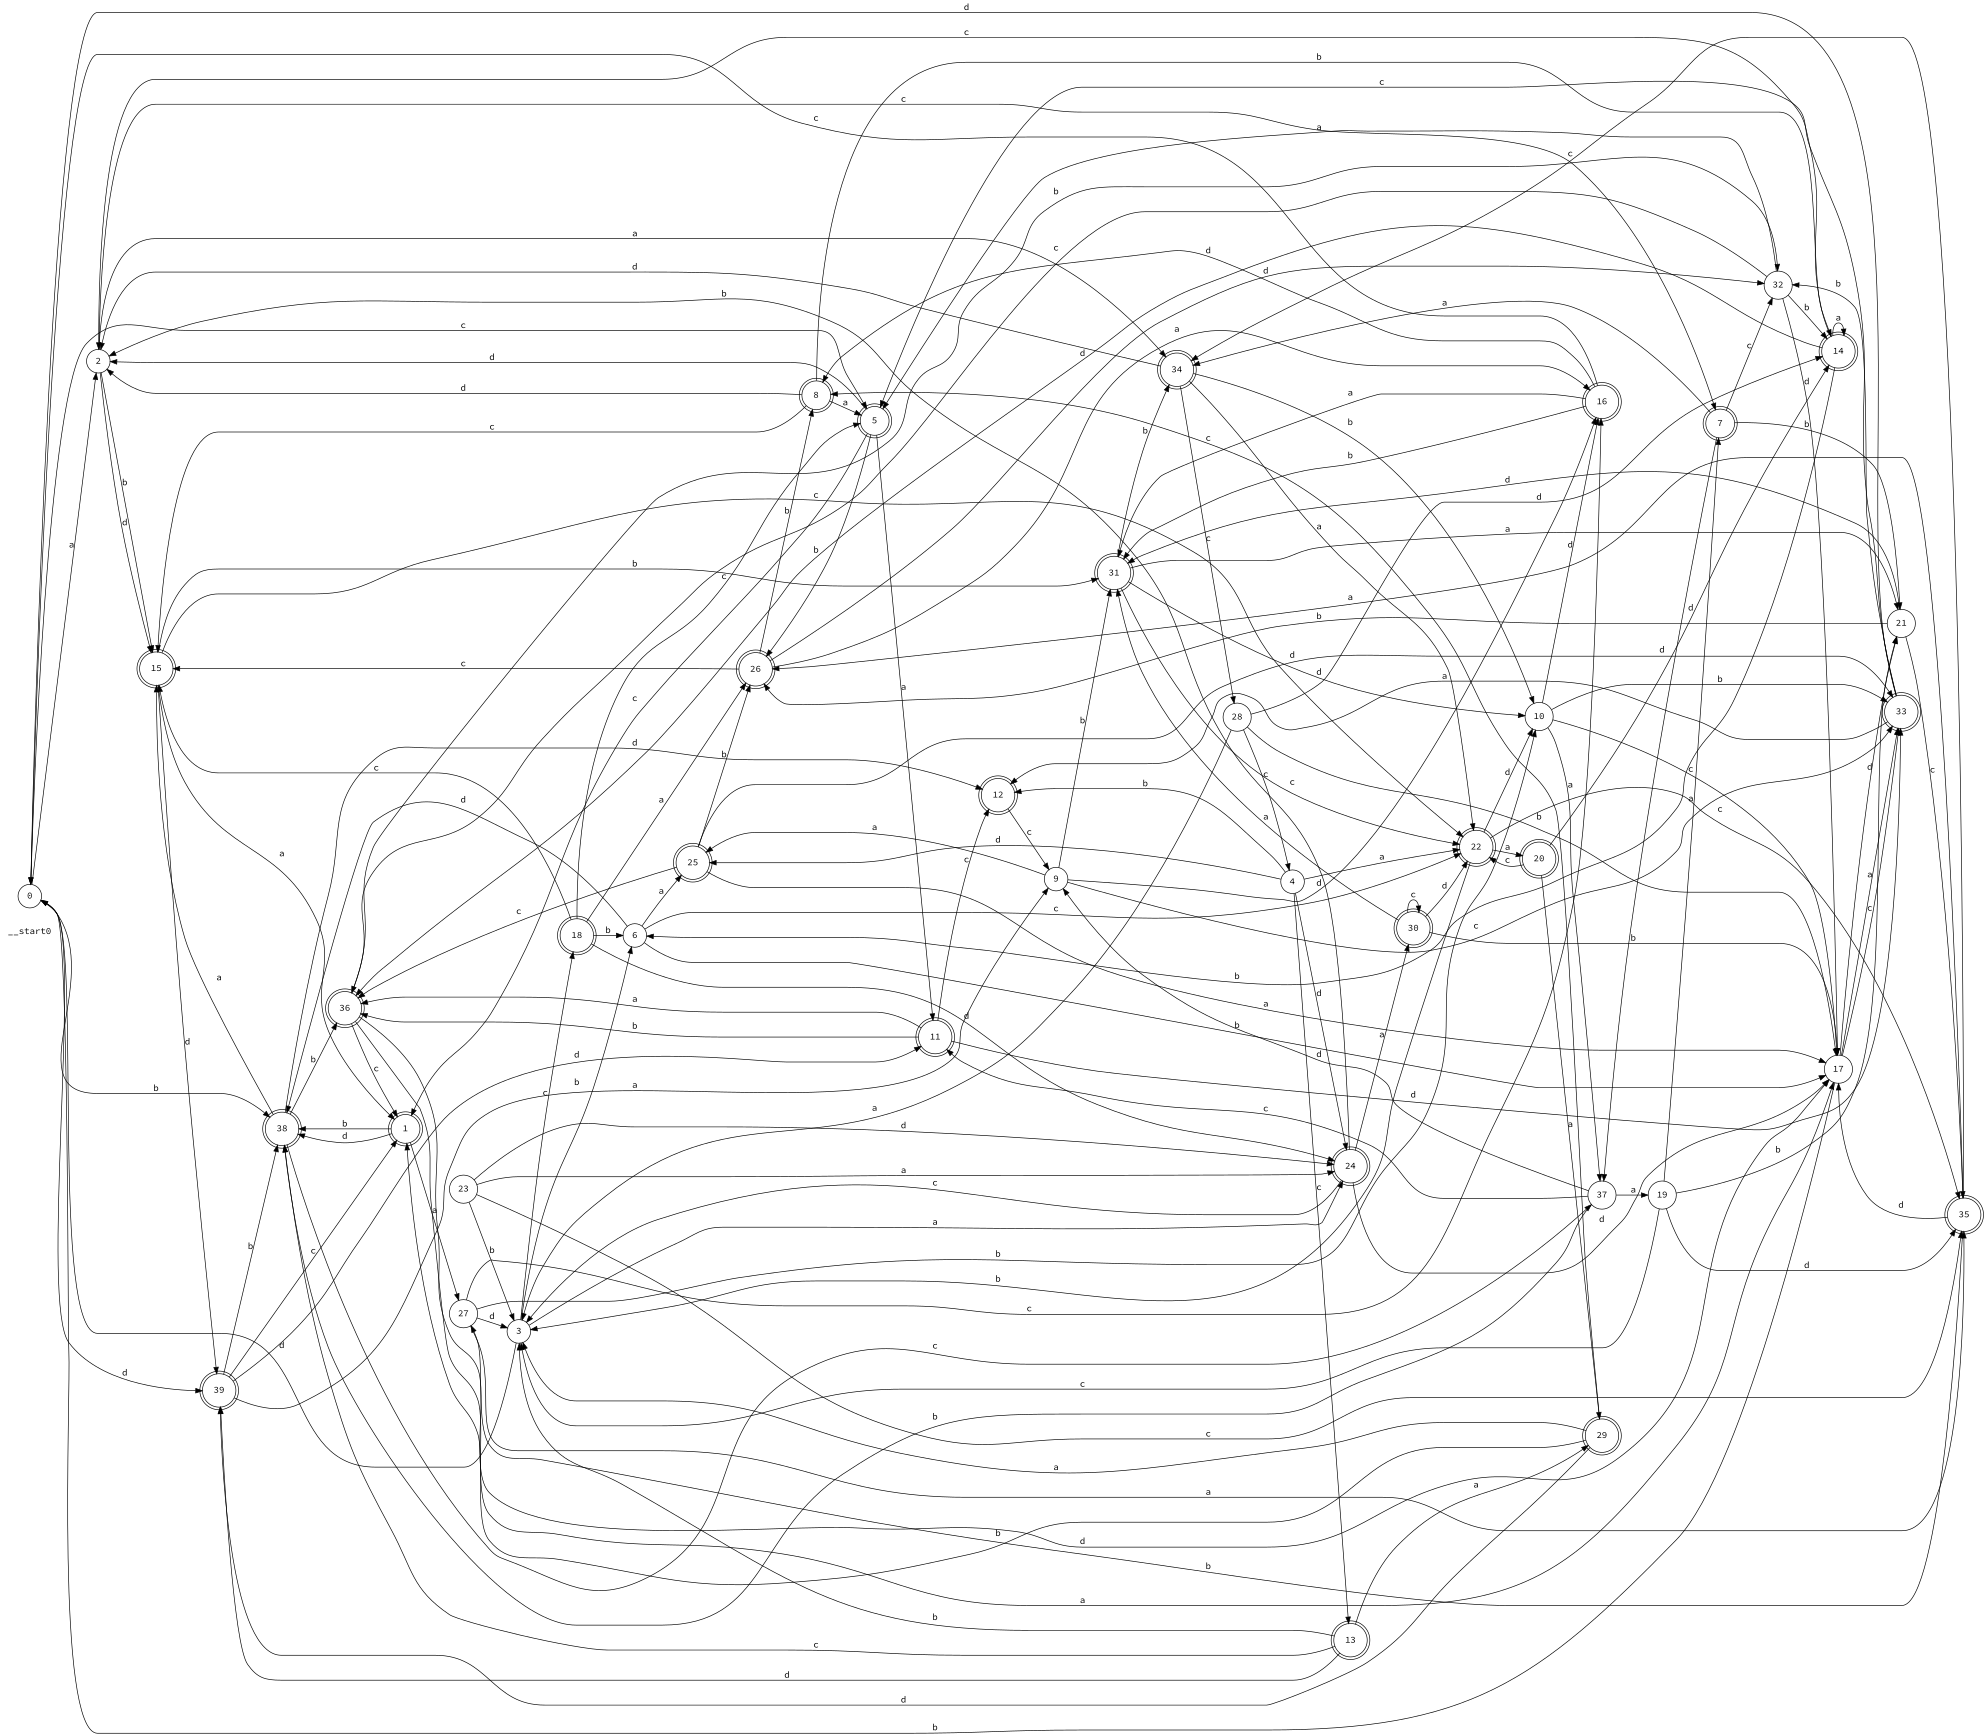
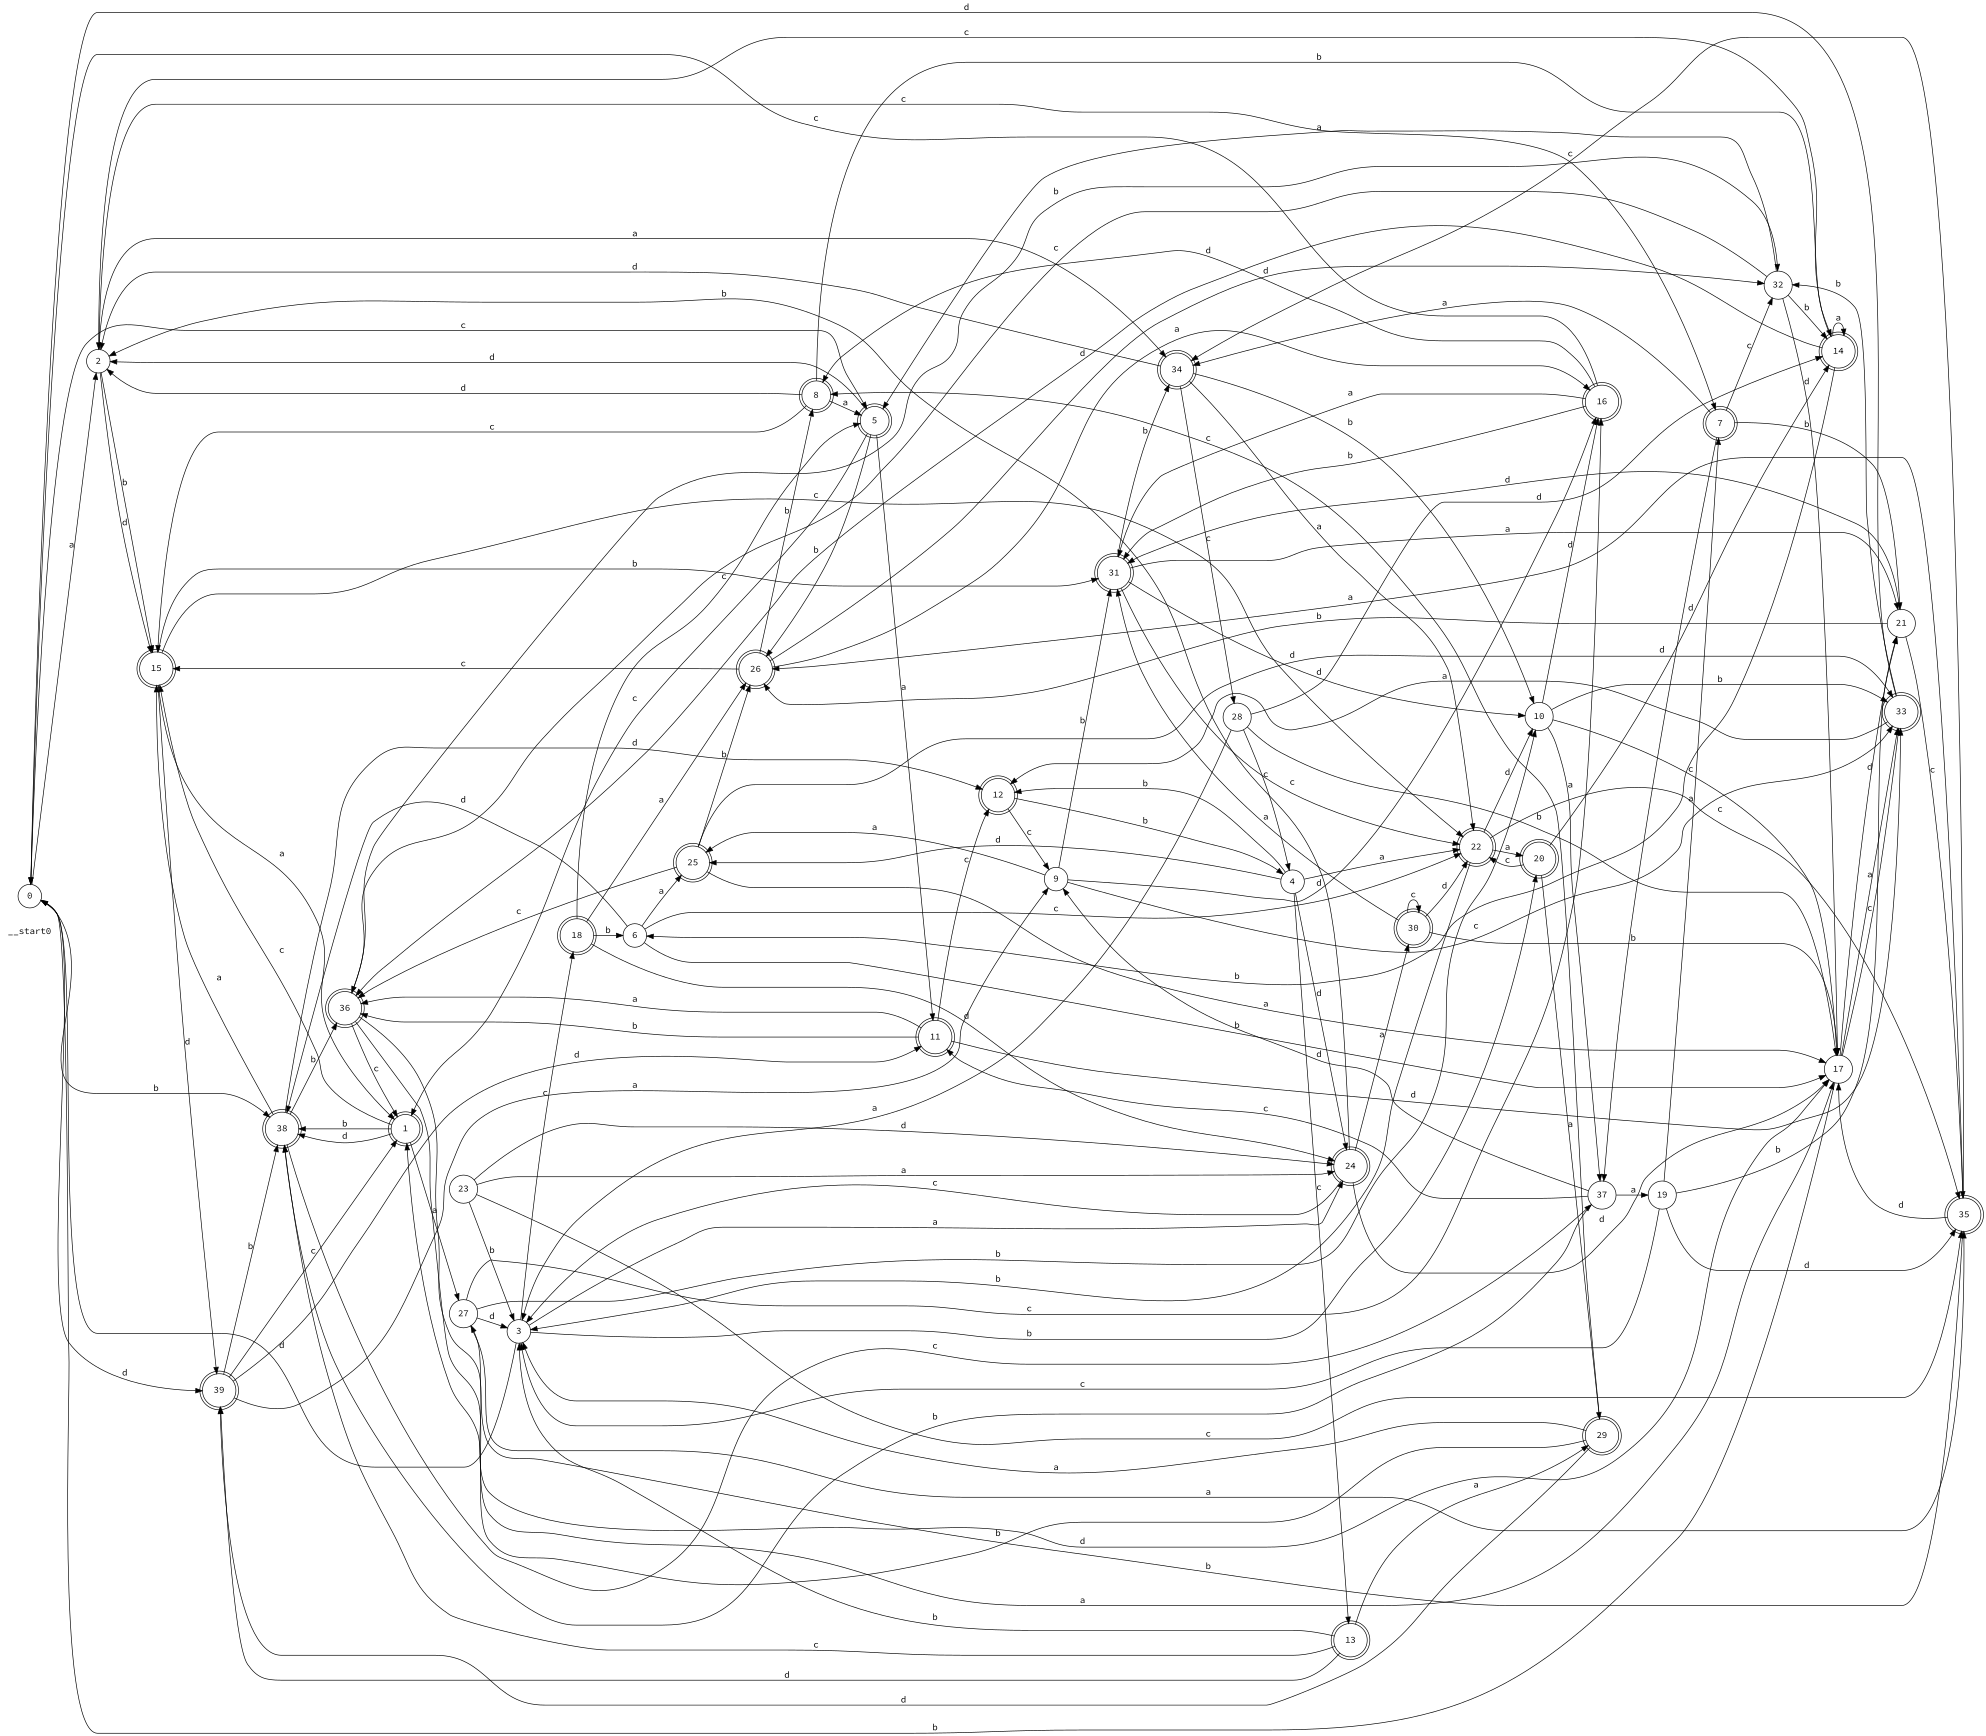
(1552, 86) -> none
(379, 773) -> (249, 927)
none -> (1148, 828)
(574, 1137) -> (1175, 1339)
